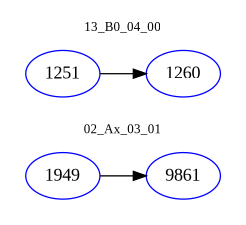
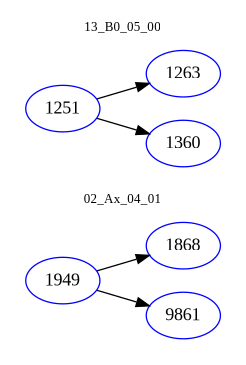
(123, 28) -> (123, 28)
none -> (183, 74)
(183, 74) -> (183, 144)
(123, 130) -> (123, 200)
none -> (183, 246)
